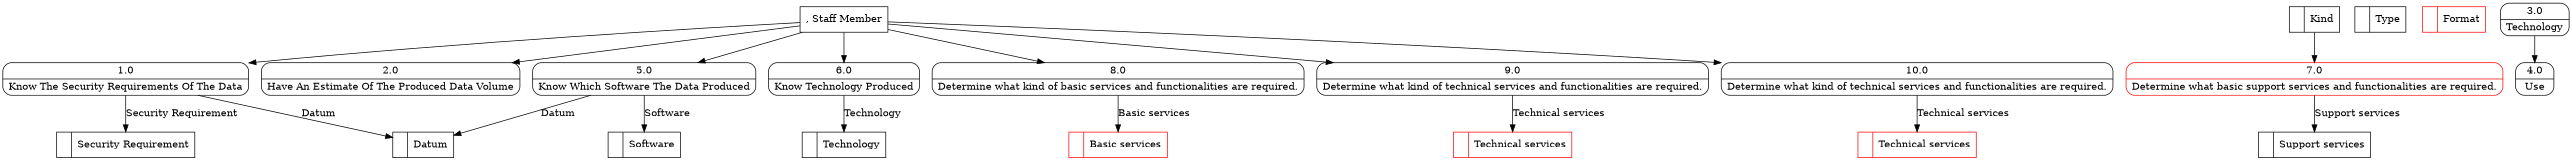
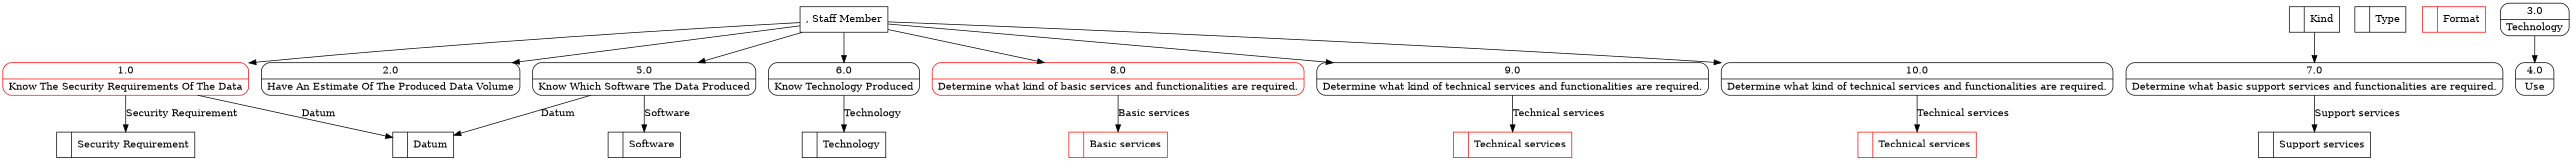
(126, 79) -> (126, 79)
(1118, 79) -> (1118, 79)
(2314, 79) -> (2314, 79)
